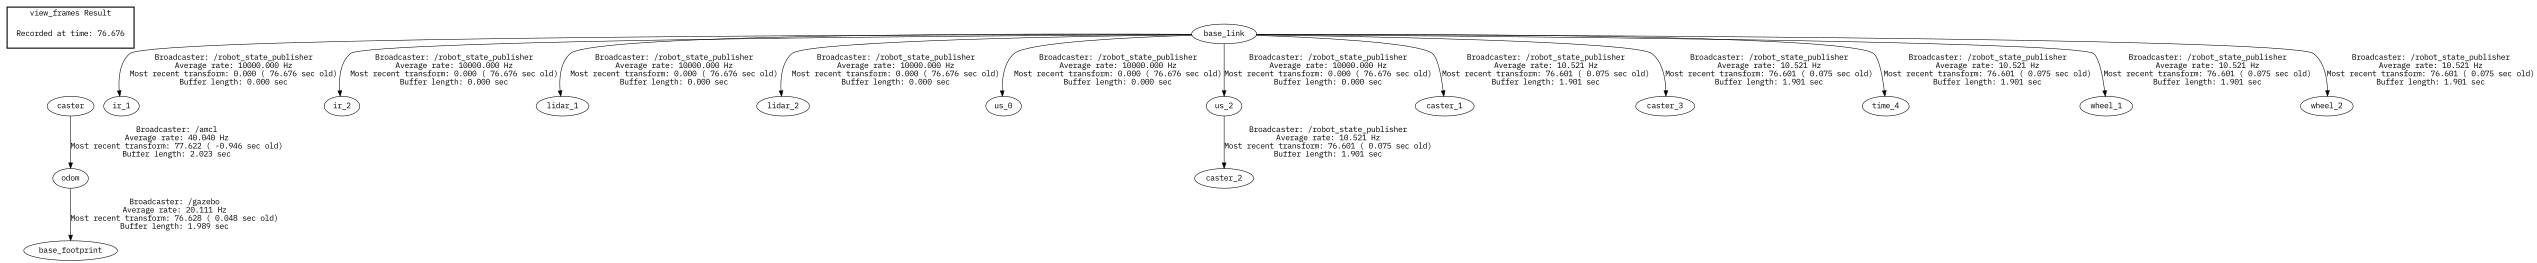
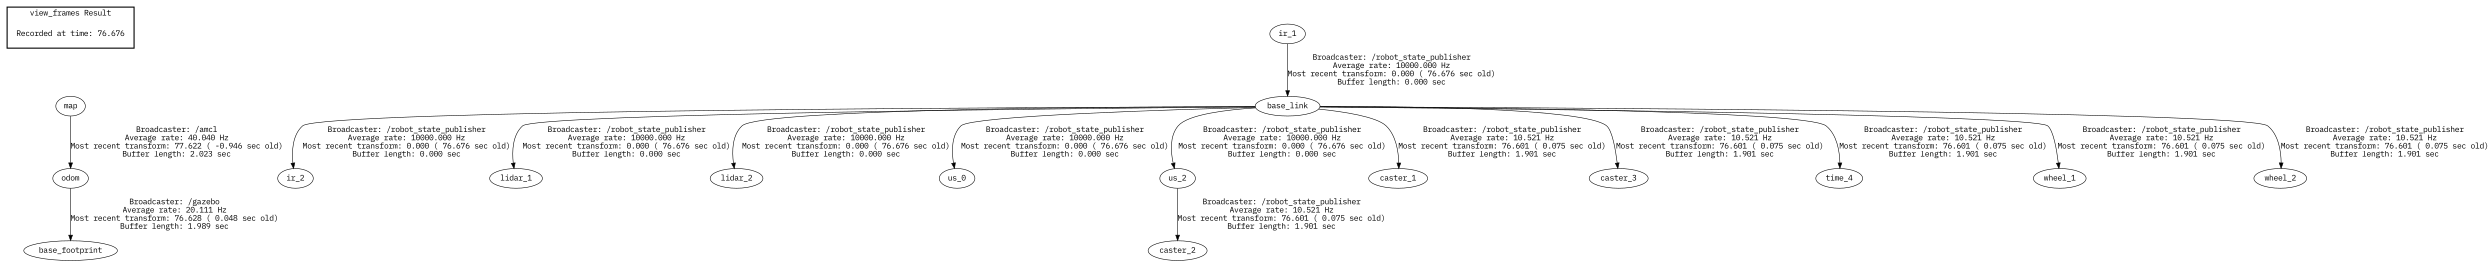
(640, 37) -> (1288, 67)
(71, 106) -> (71, 106)
